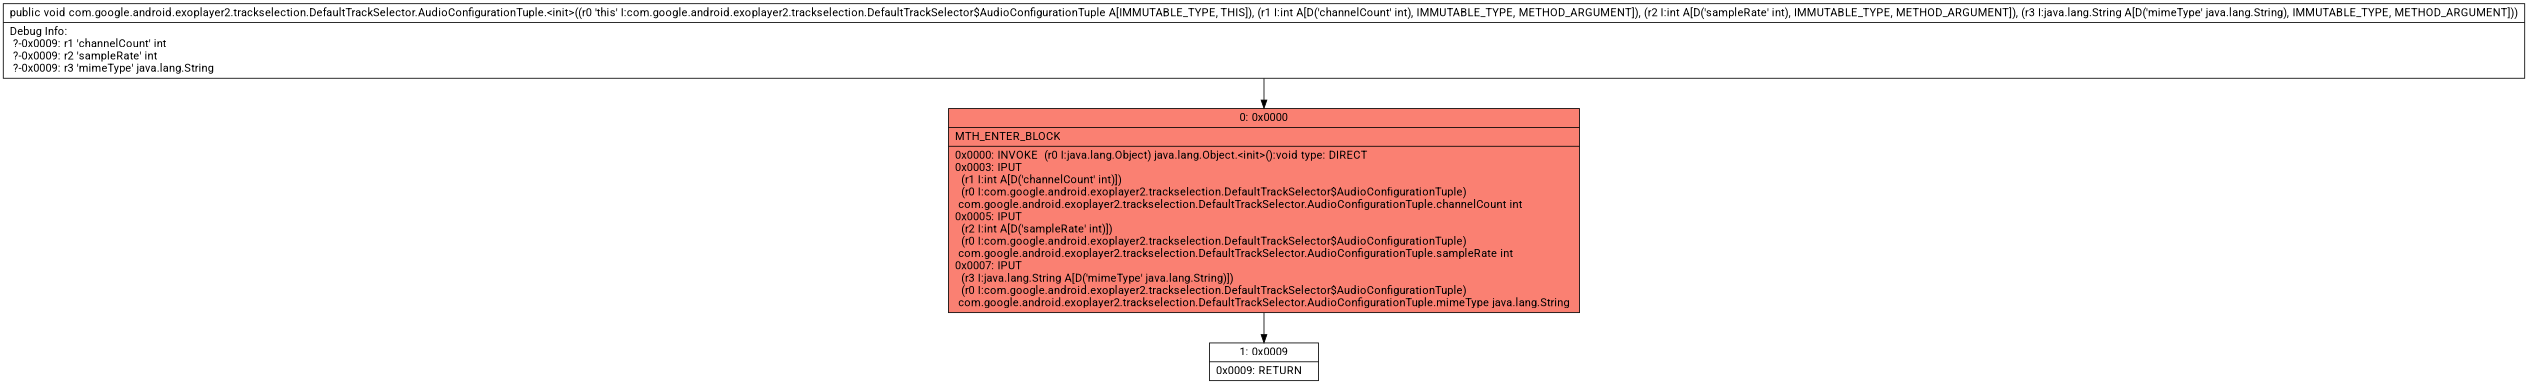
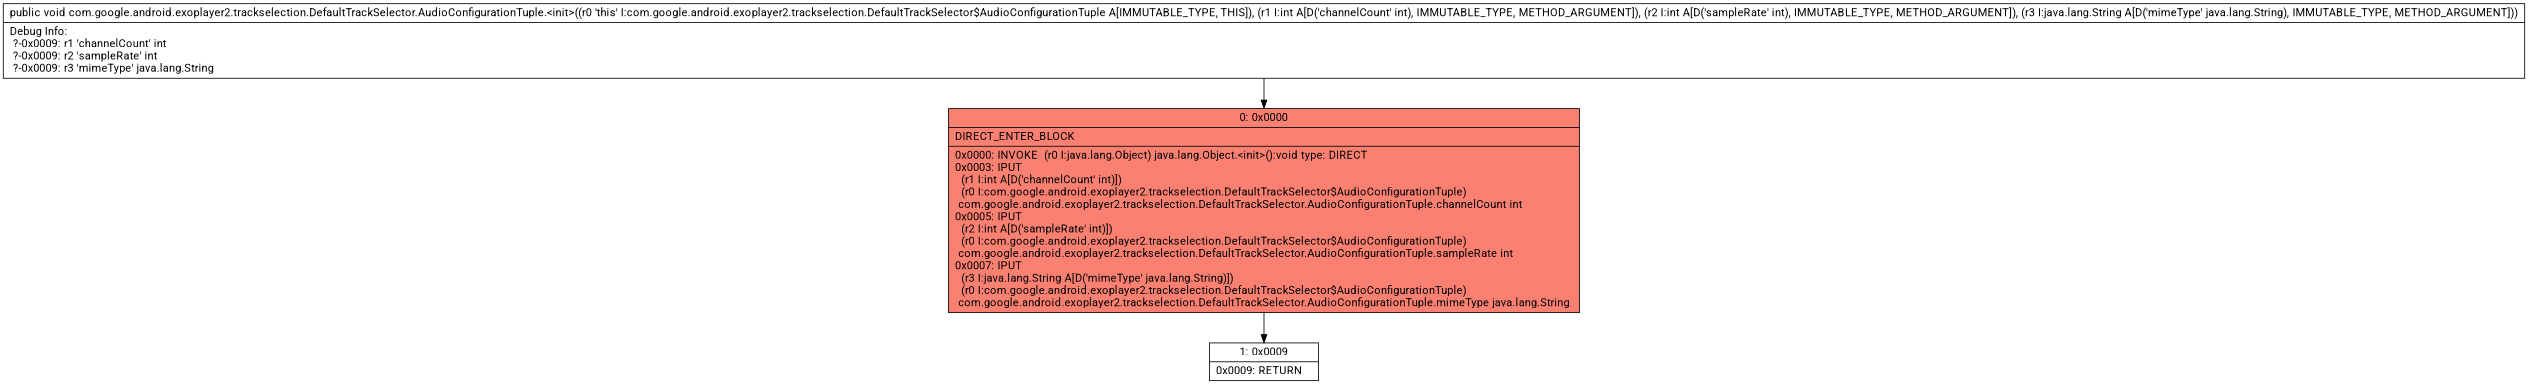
(1008, 136) -> (1015, 136)
